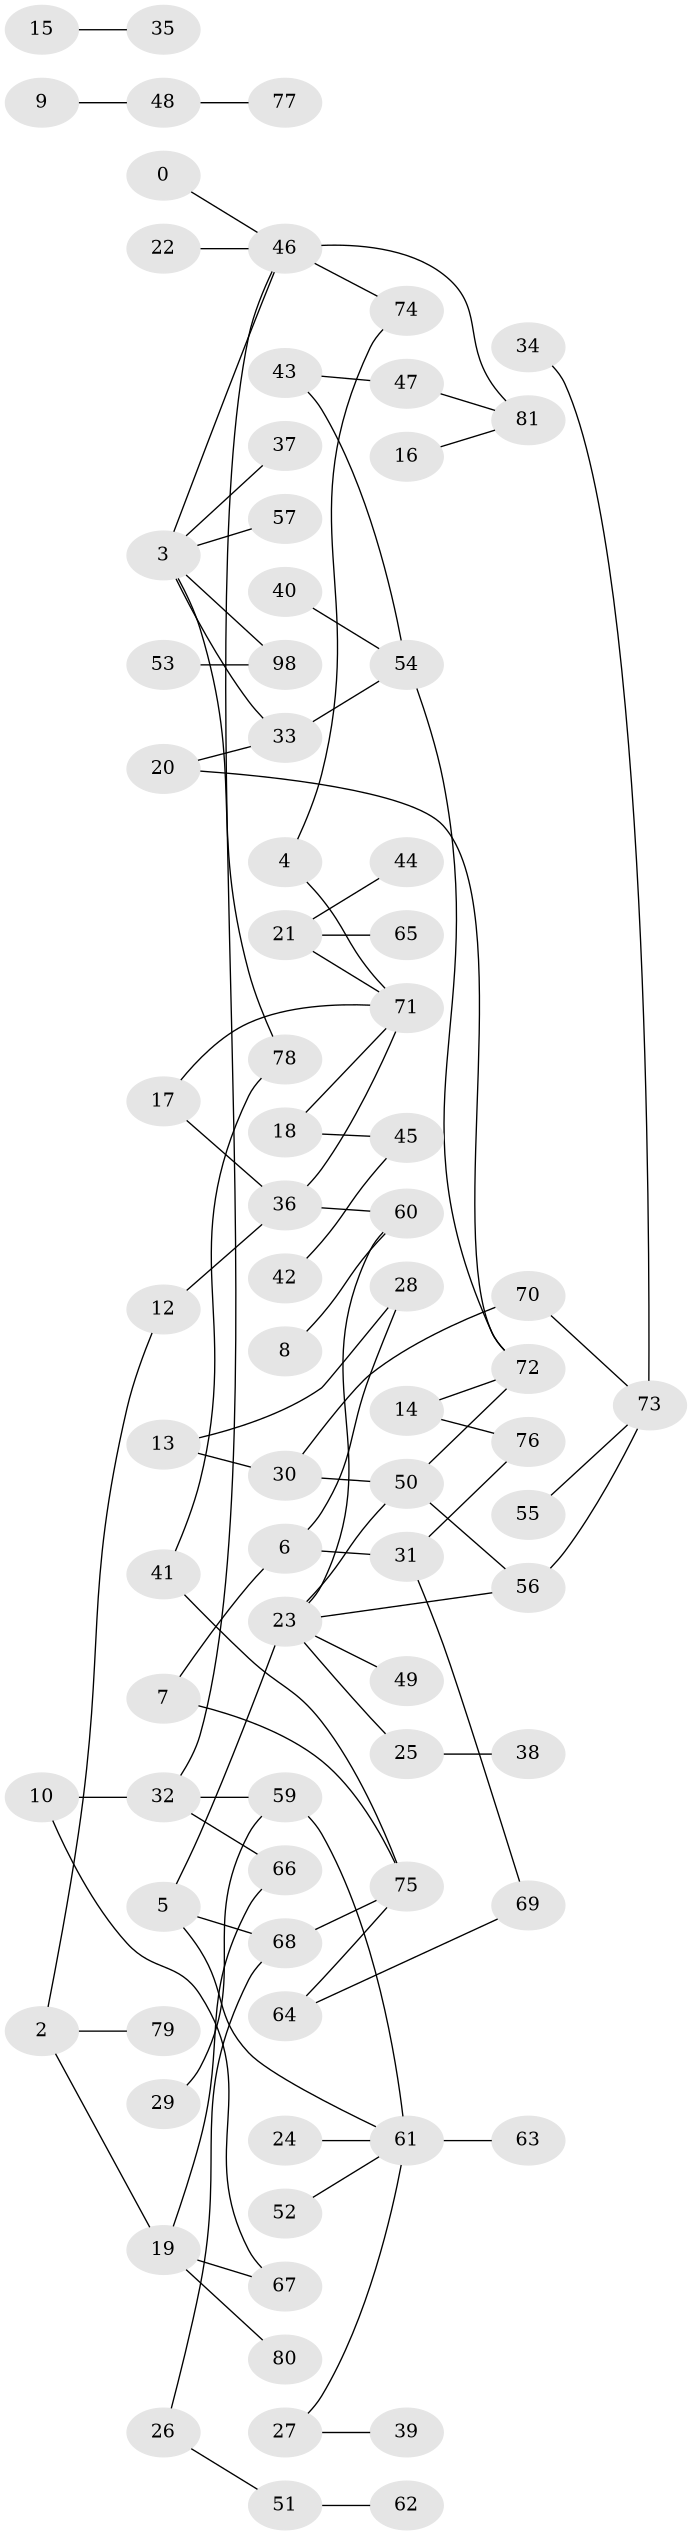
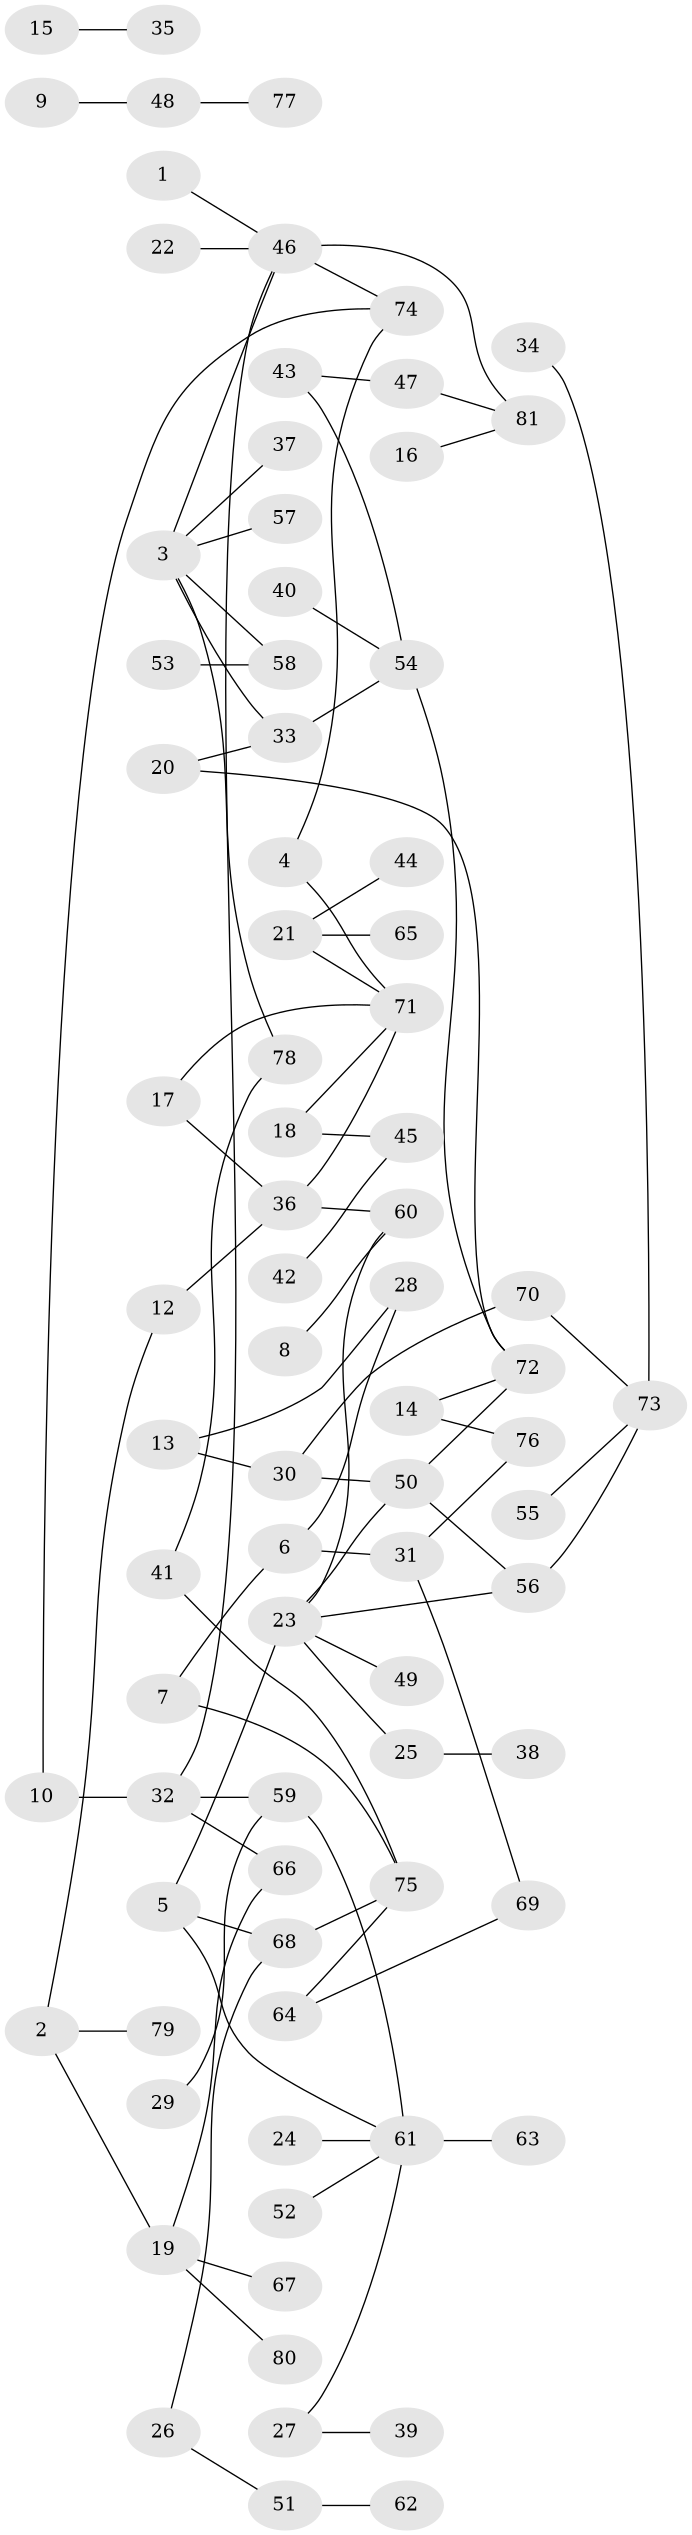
(164, 176) -> (164, 176)
(285, 665) -> (285, 665)
(206, 2006) -> (65, 968)
